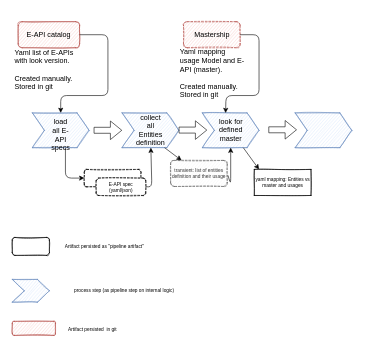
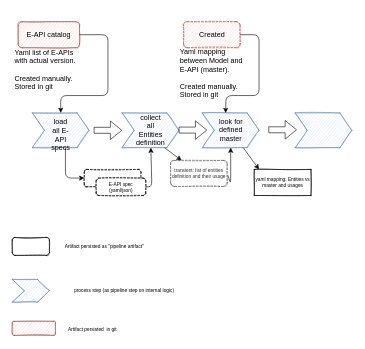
(212, 35) -> (212, 35)
(47, 69) -> (47, 69)
(213, 74) -> (213, 74)
